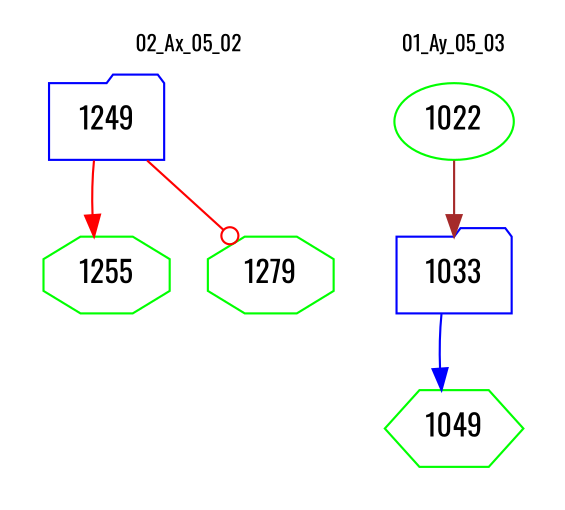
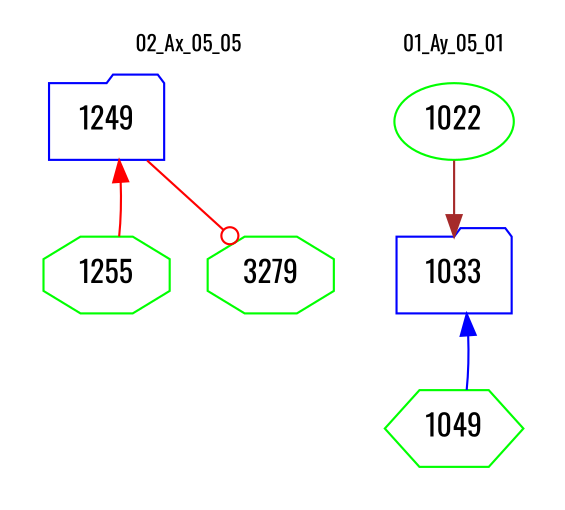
(189, 46) -> (189, 46)
(454, 46) -> (454, 46)
(92, 188) -> (121, 209)
(271, 275) -> (271, 275)
(440, 341) -> (468, 363)
